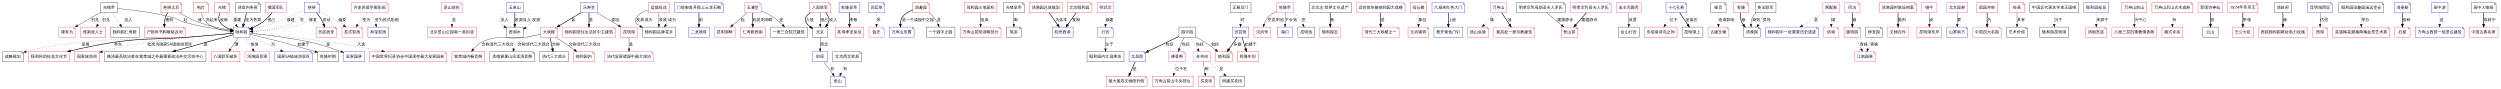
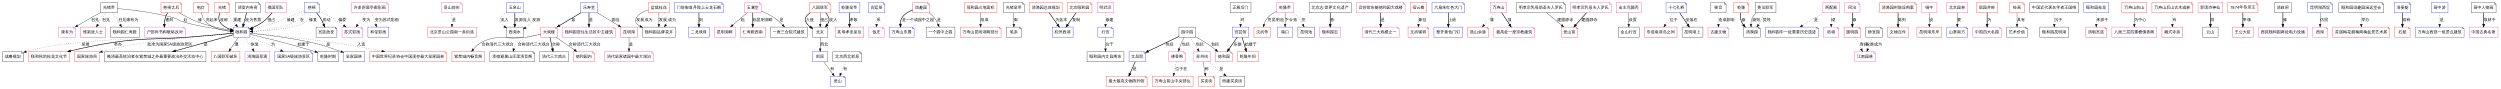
(128, 20) -> (128, 20)
(165, 32) -> (165, 32)
(326, 32) -> (326, 32)
(1898, 32) -> (1898, 32)
(1874, 44) -> (1874, 44)
